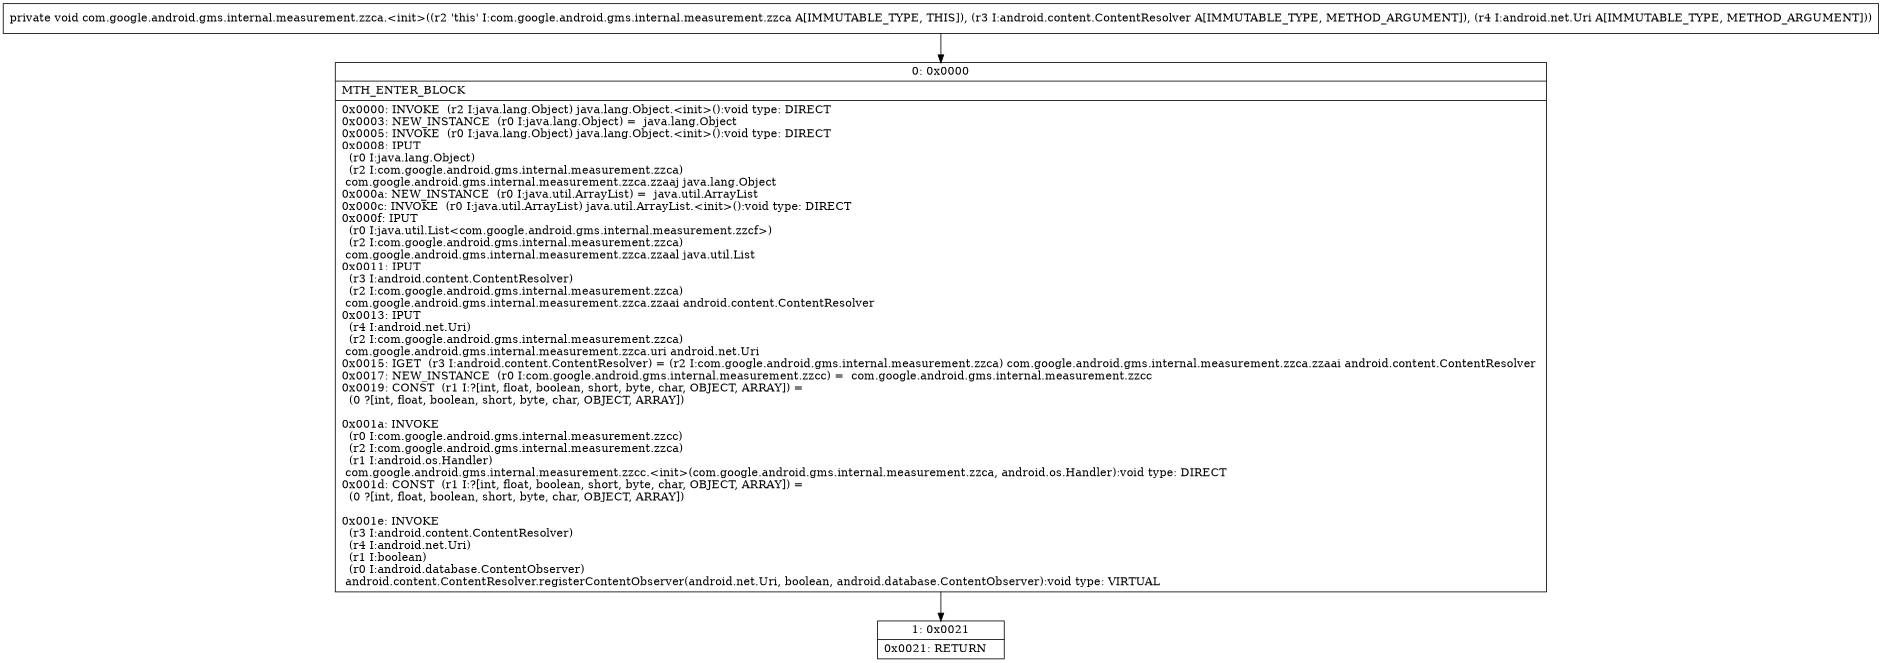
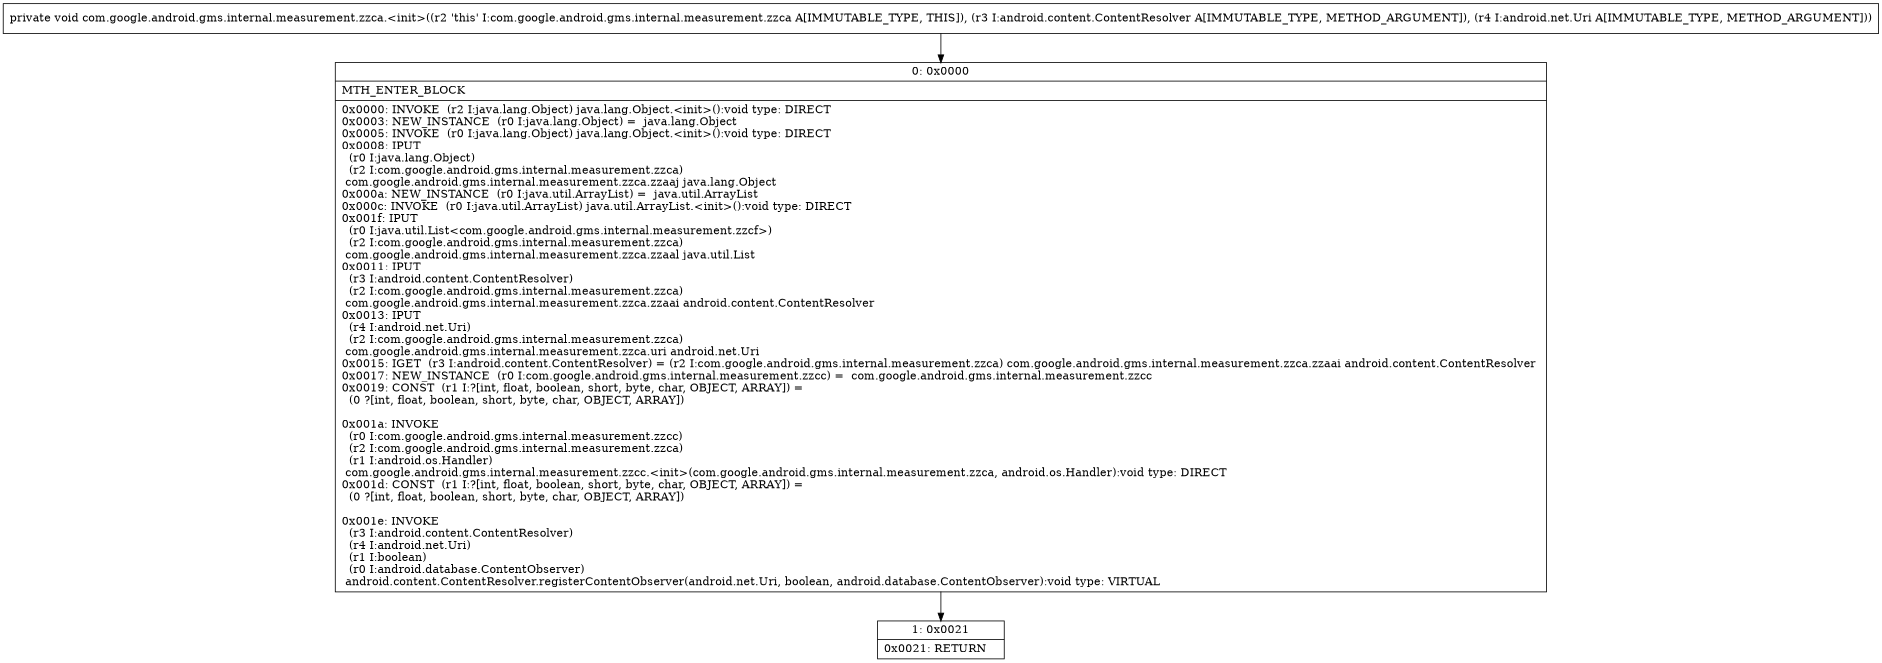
(383, 219) -> (383, 219)
